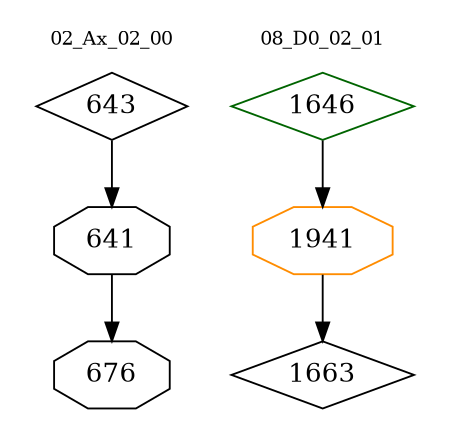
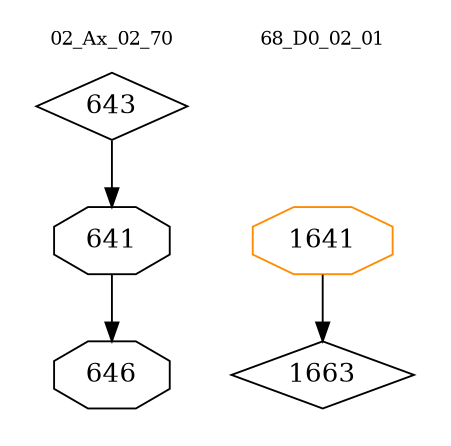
(112, 40) -> (112, 40)
(323, 40) -> (323, 40)
(323, 106) -> none
(323, 241) -> (323, 241)
(112, 375) -> (112, 375)
